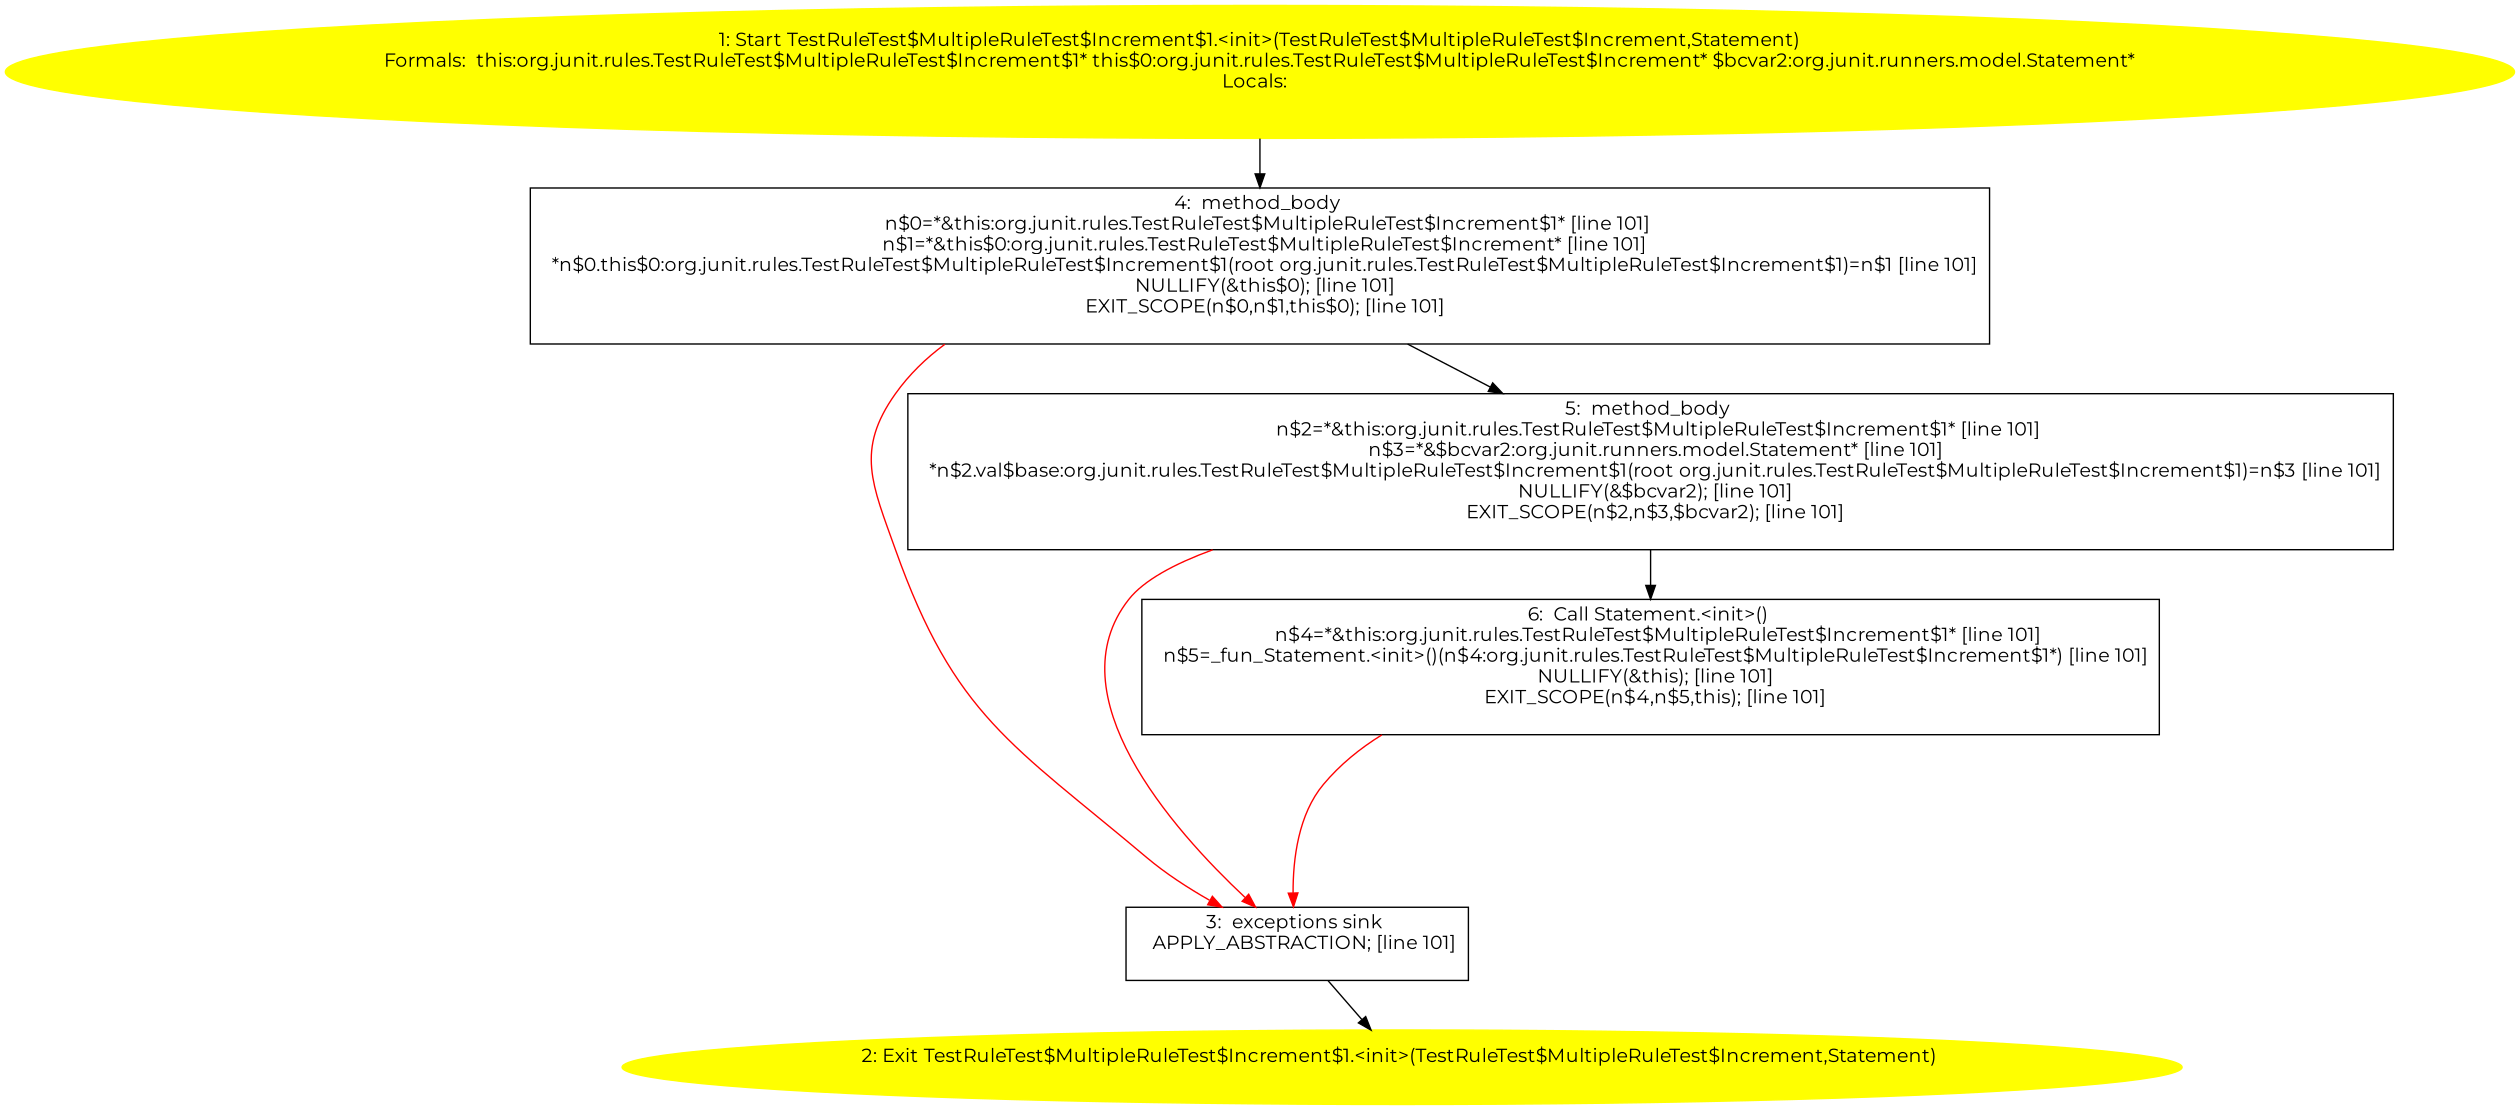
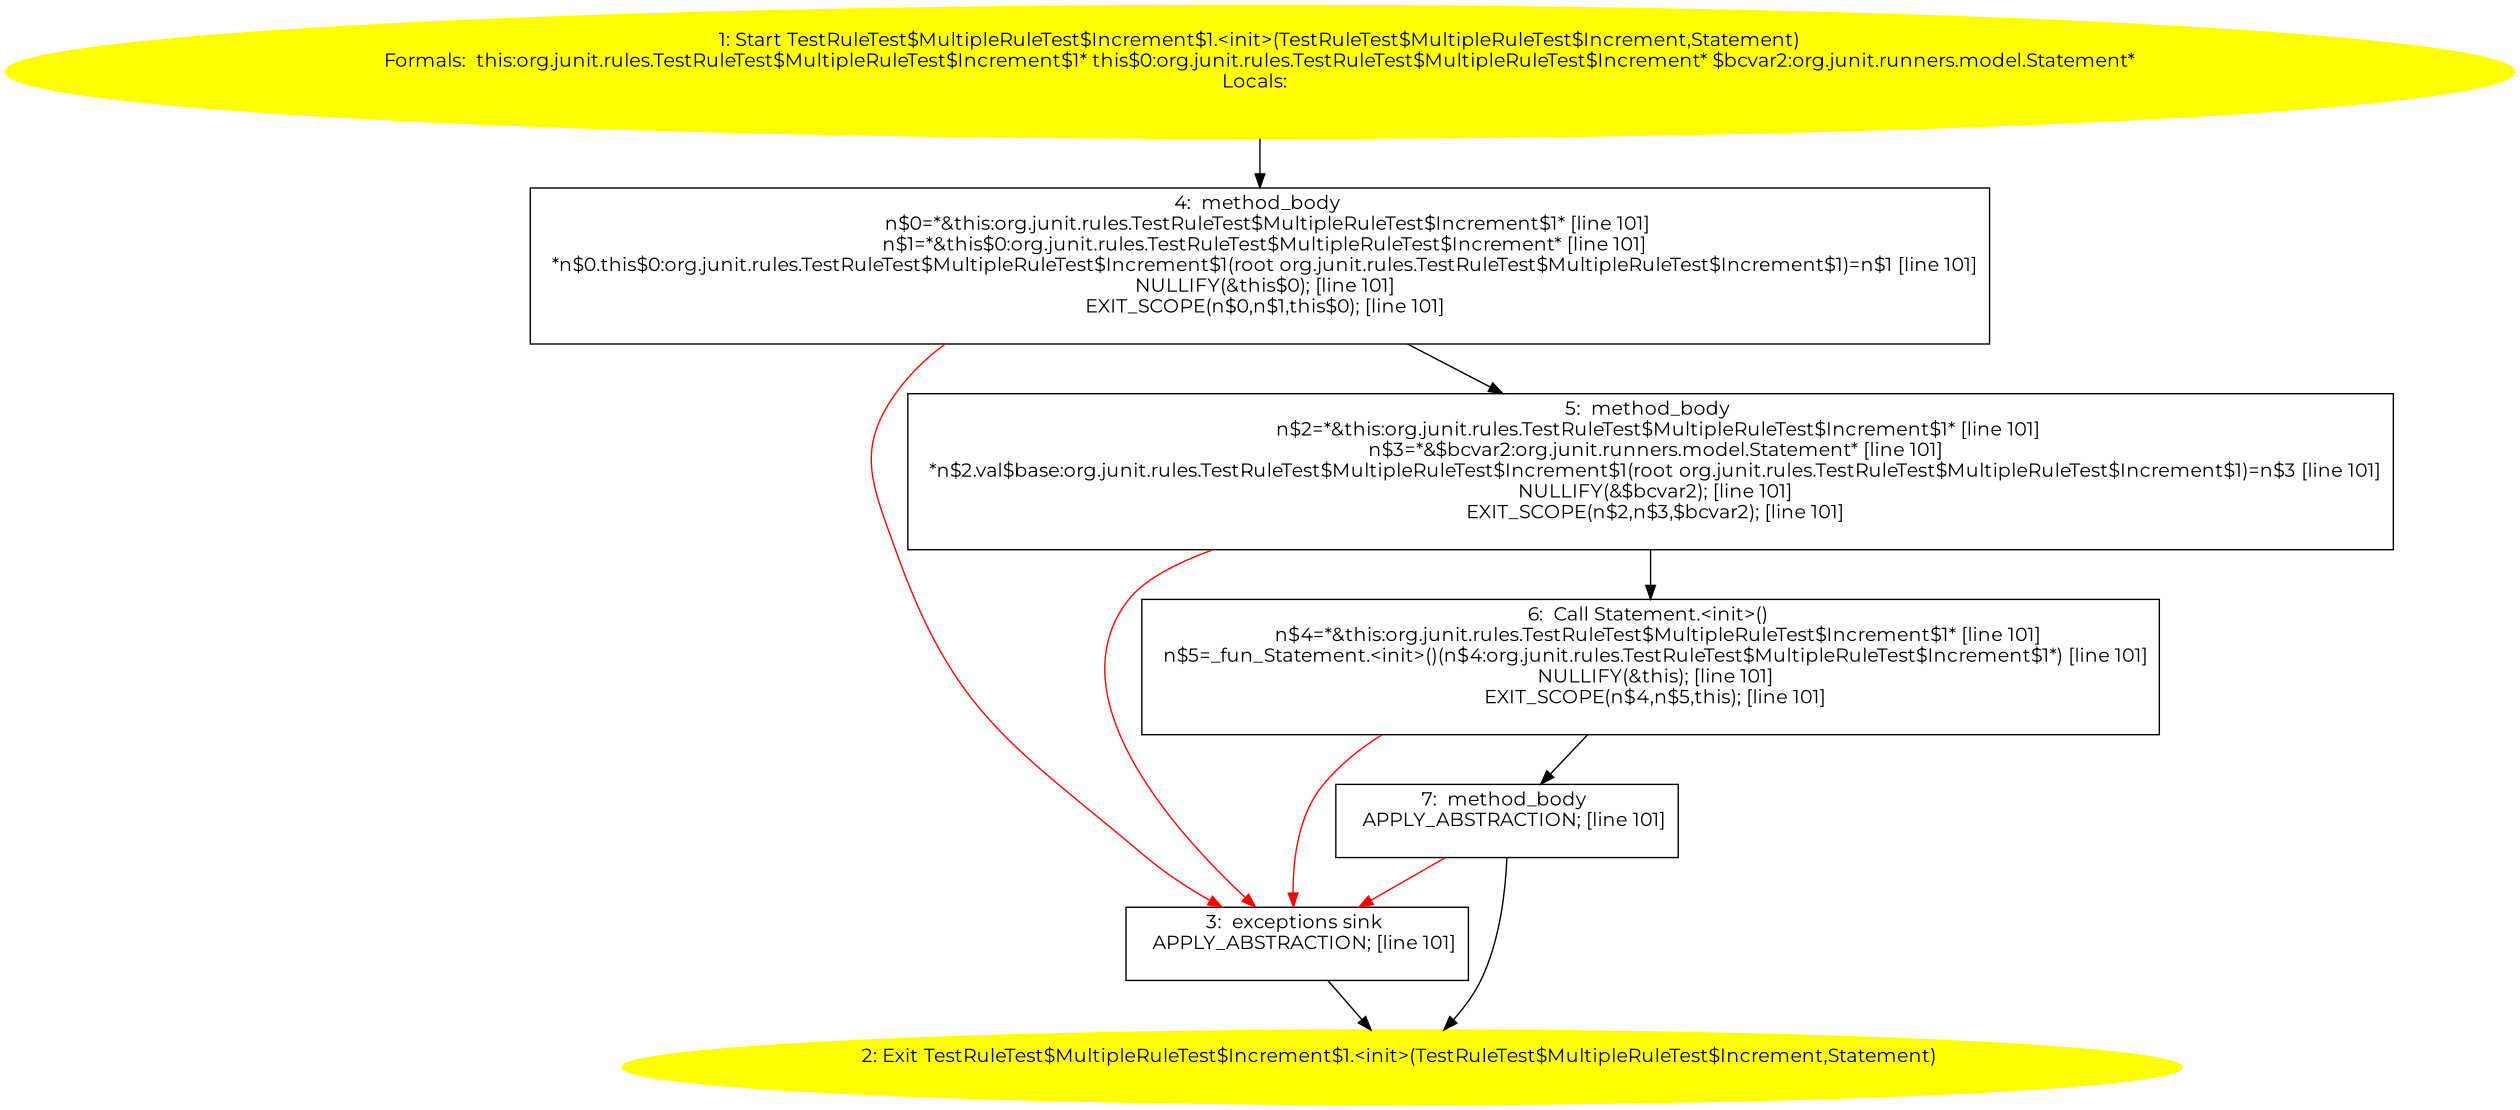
none -> (1507, 821)
